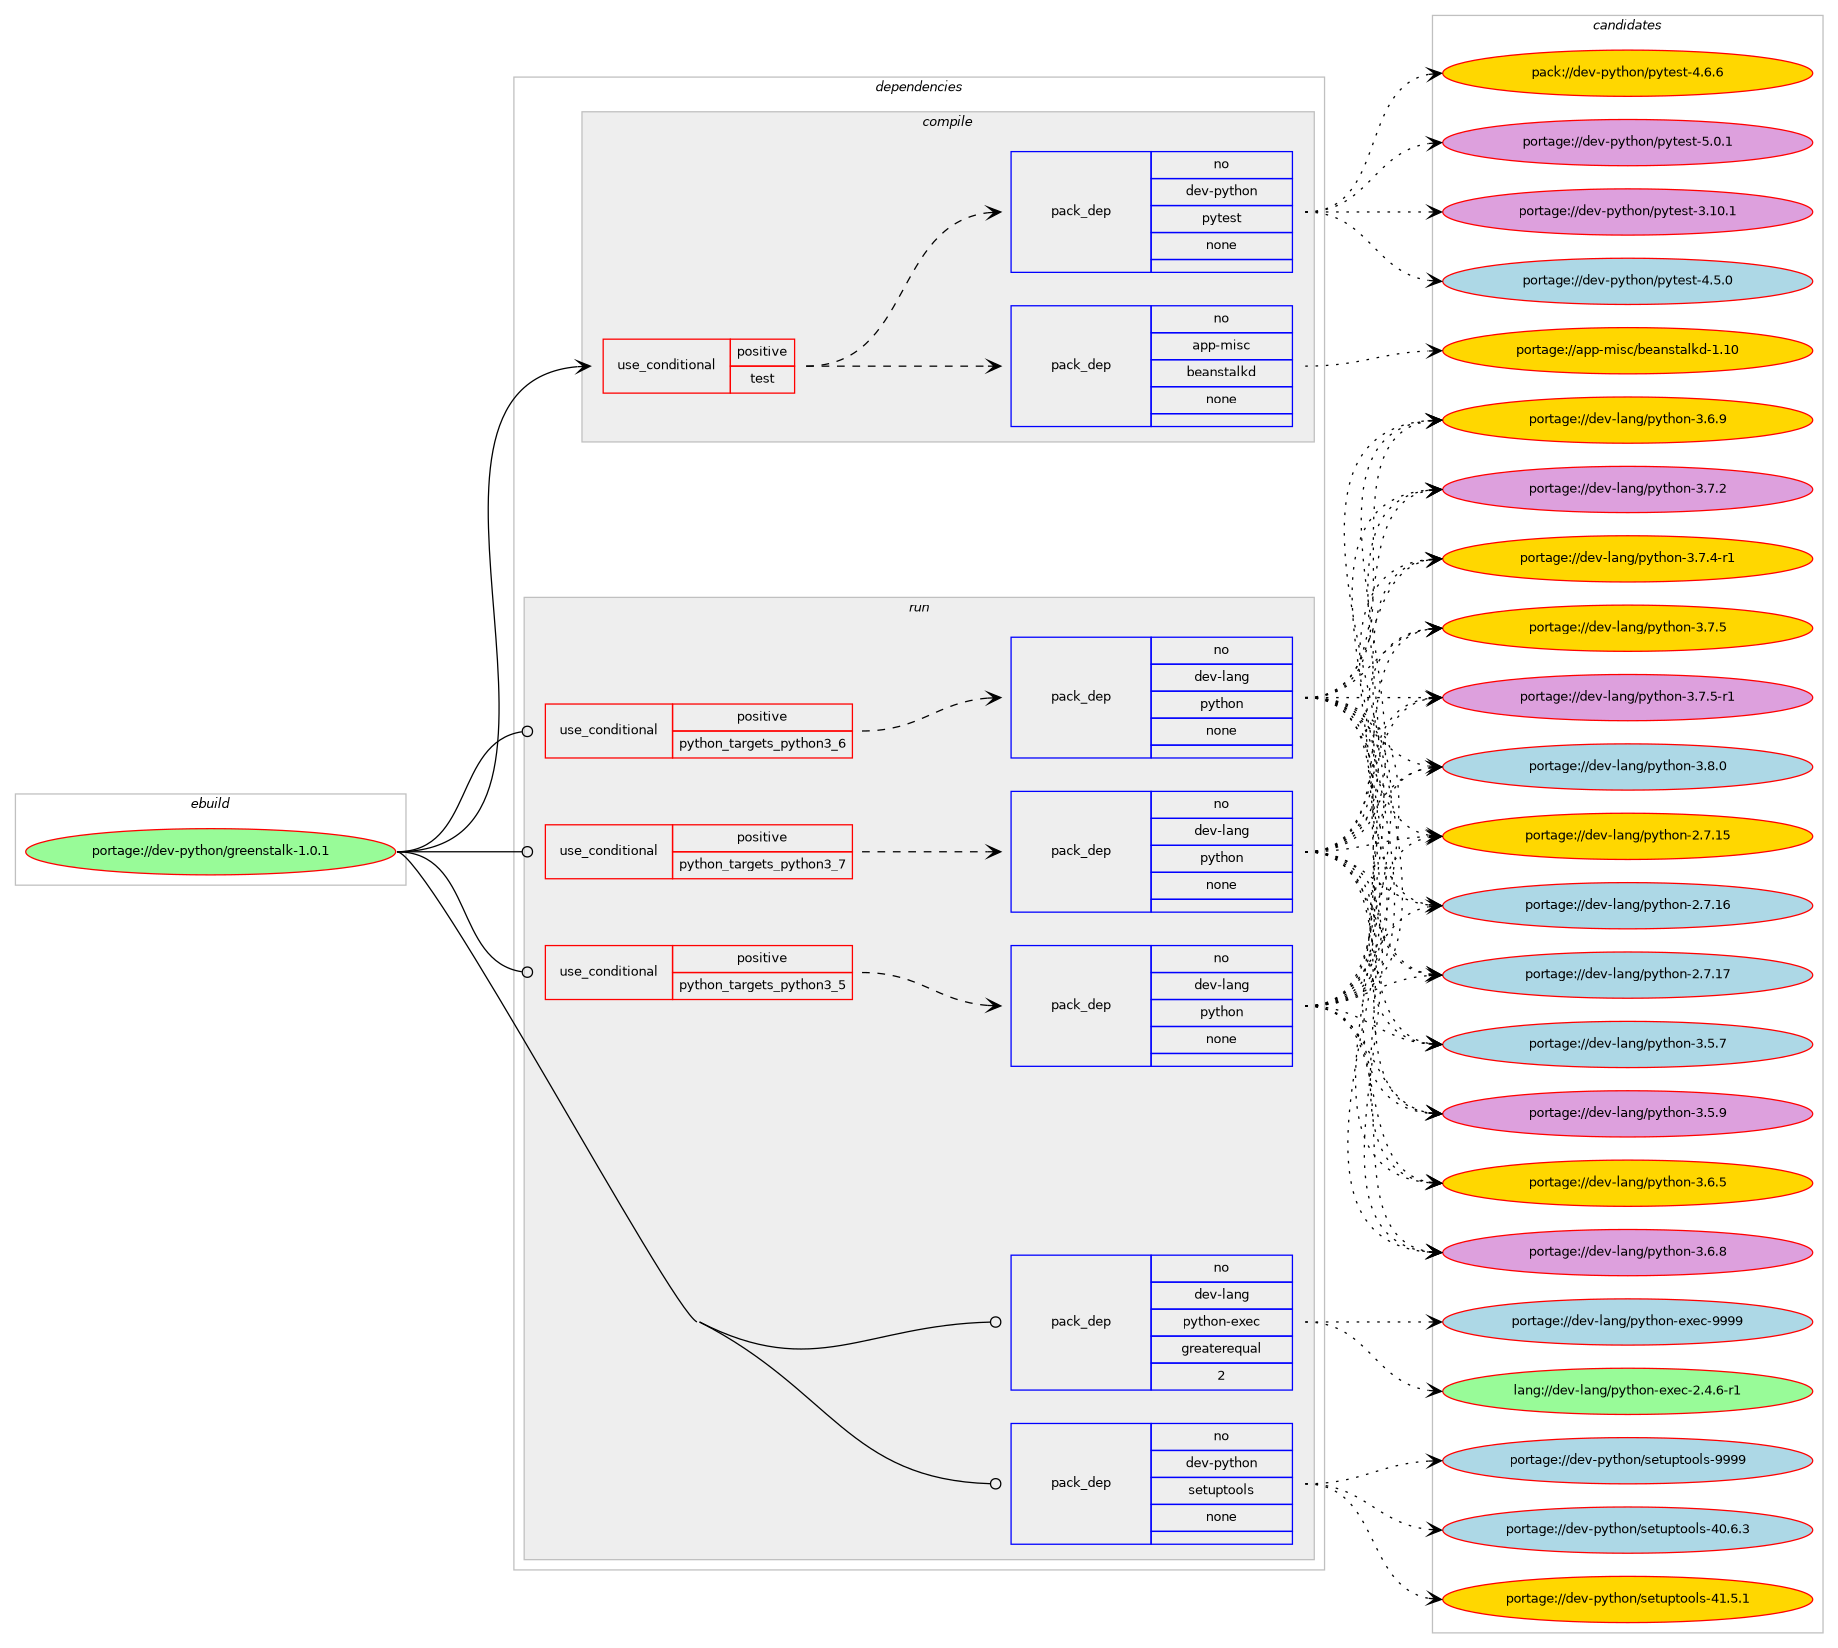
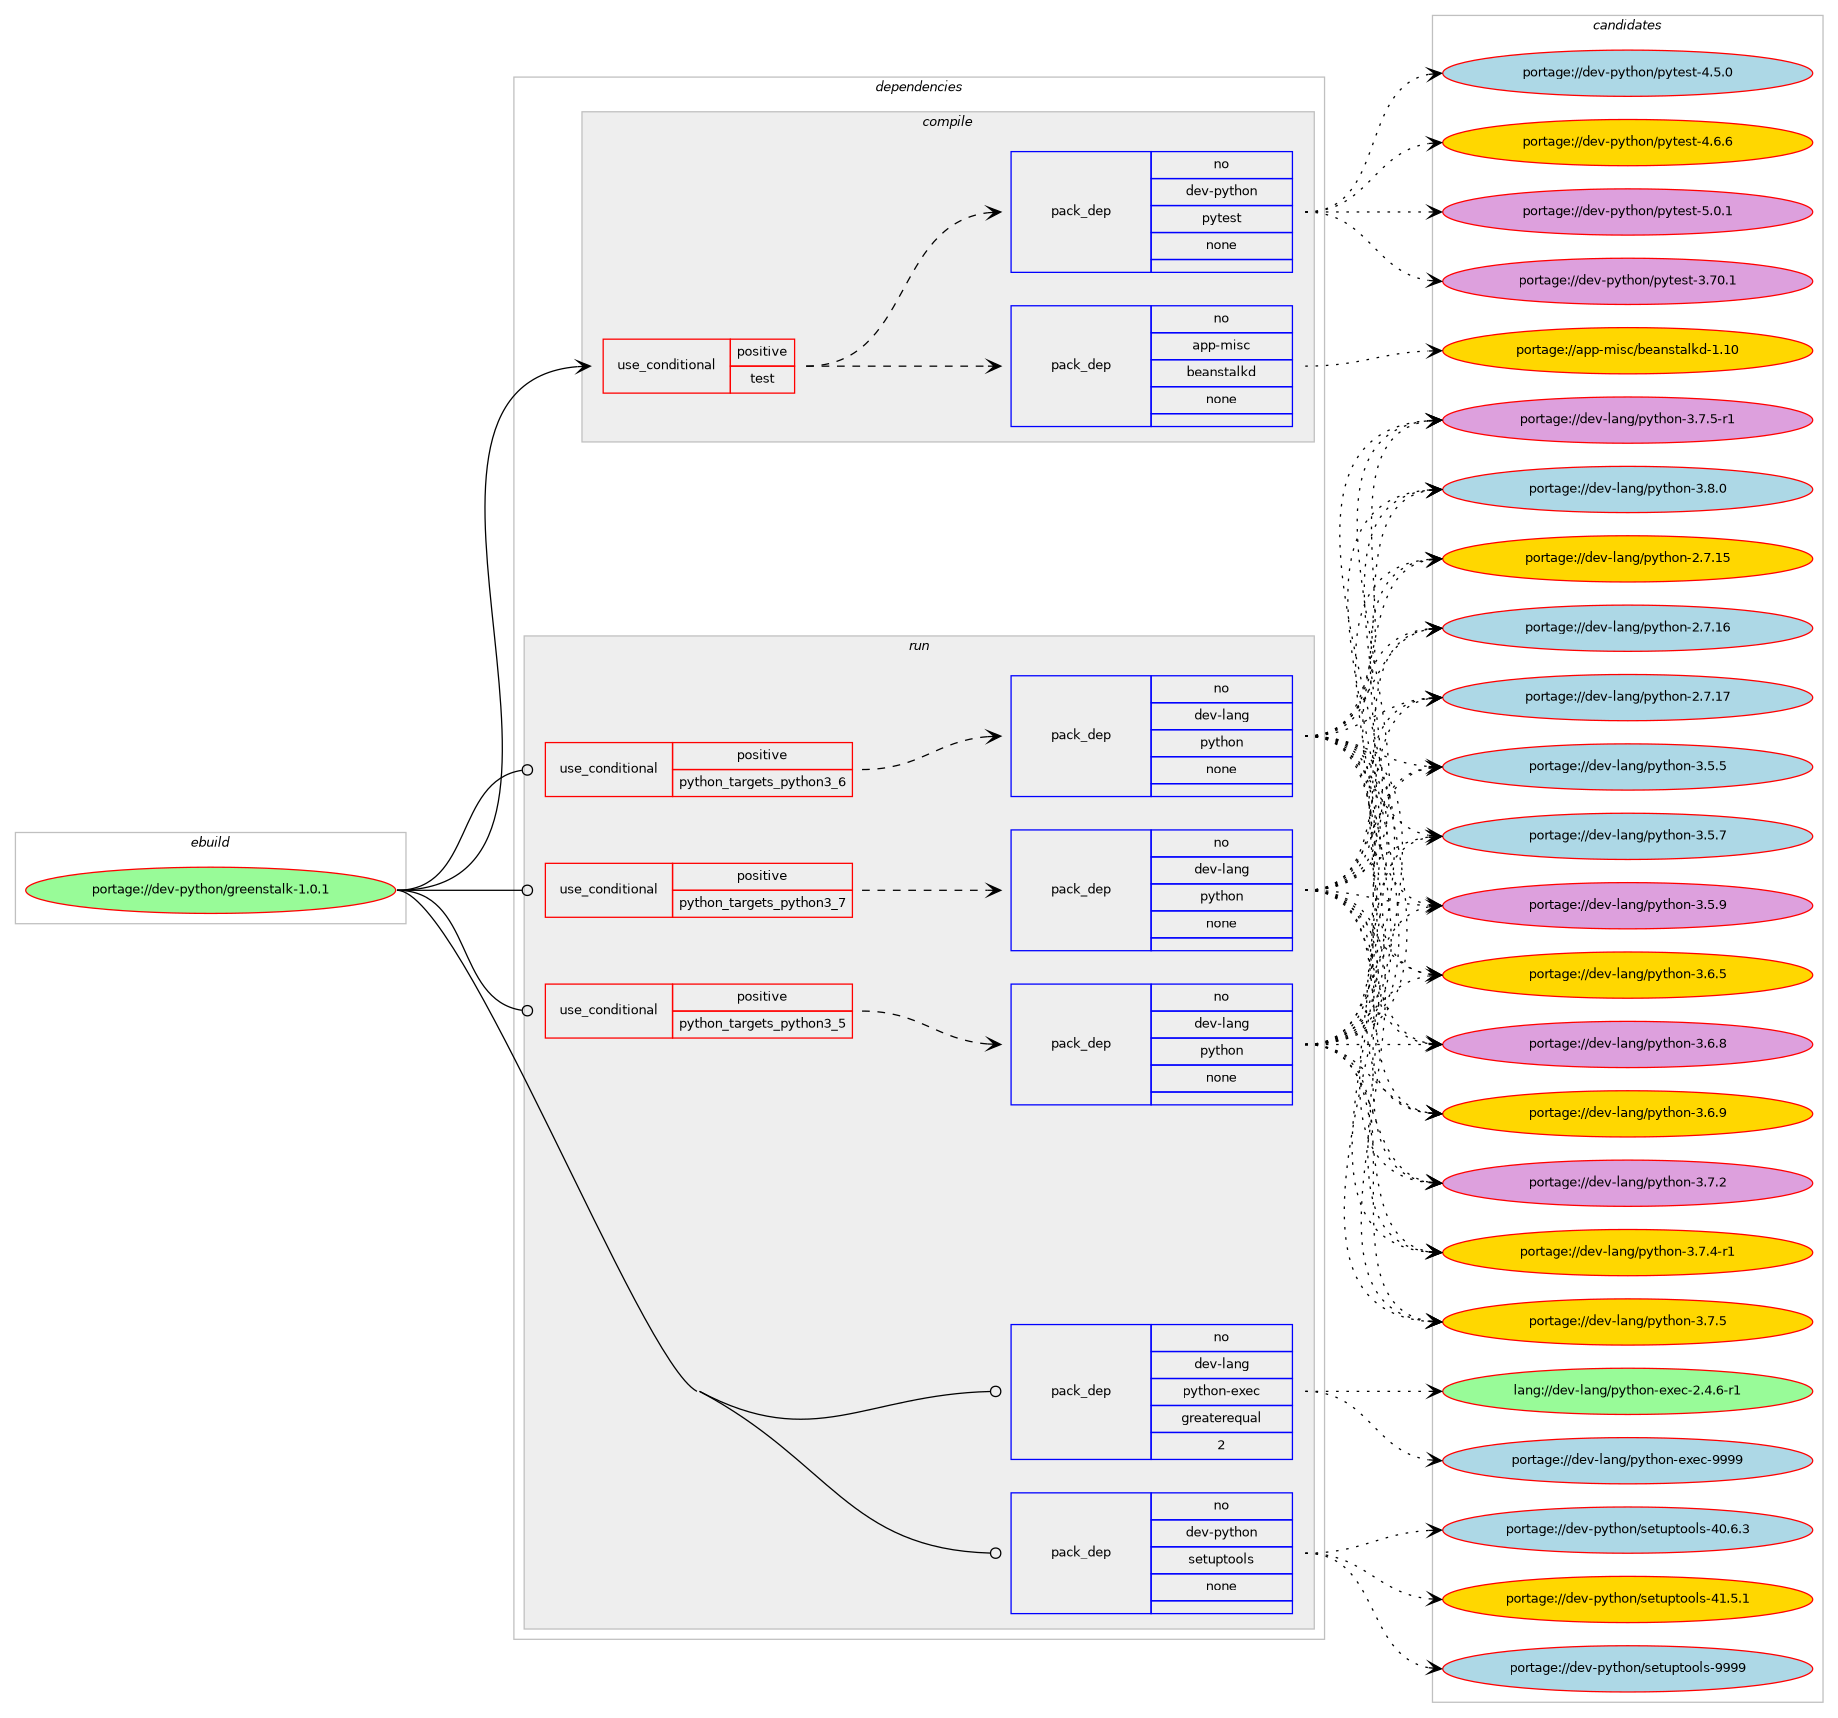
(1628, 73) -> (1628, 143)
(1628, 212) -> (1628, 281)
none -> (1628, 767)
